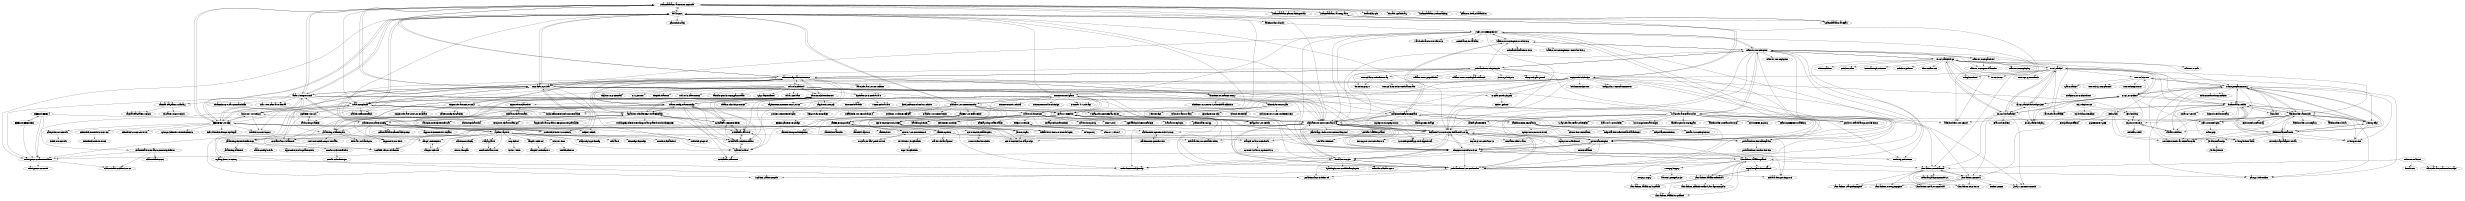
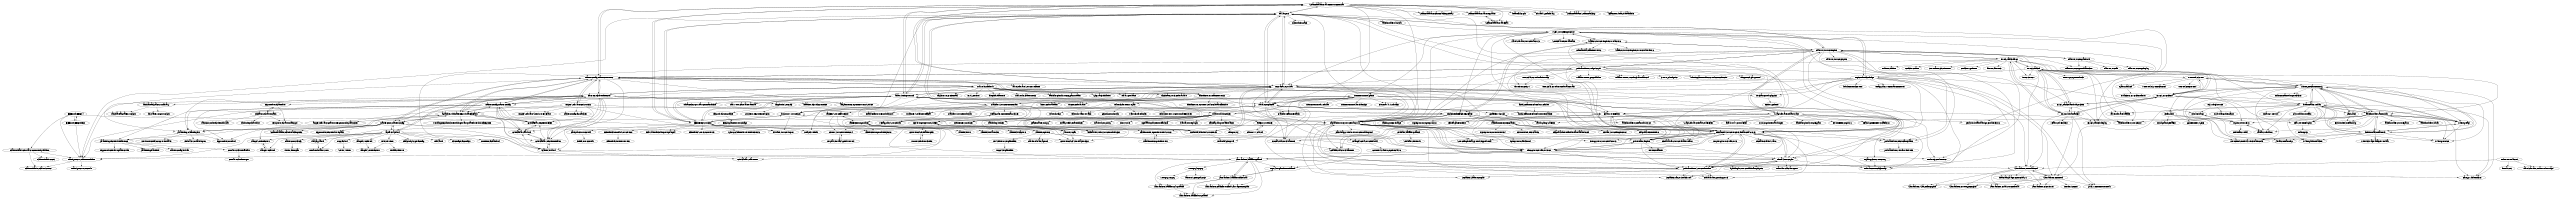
none -> (1709, 78)
(1970, 78) -> none
(2218, 114) -> (2302, 114)
(2216, 150) -> none
